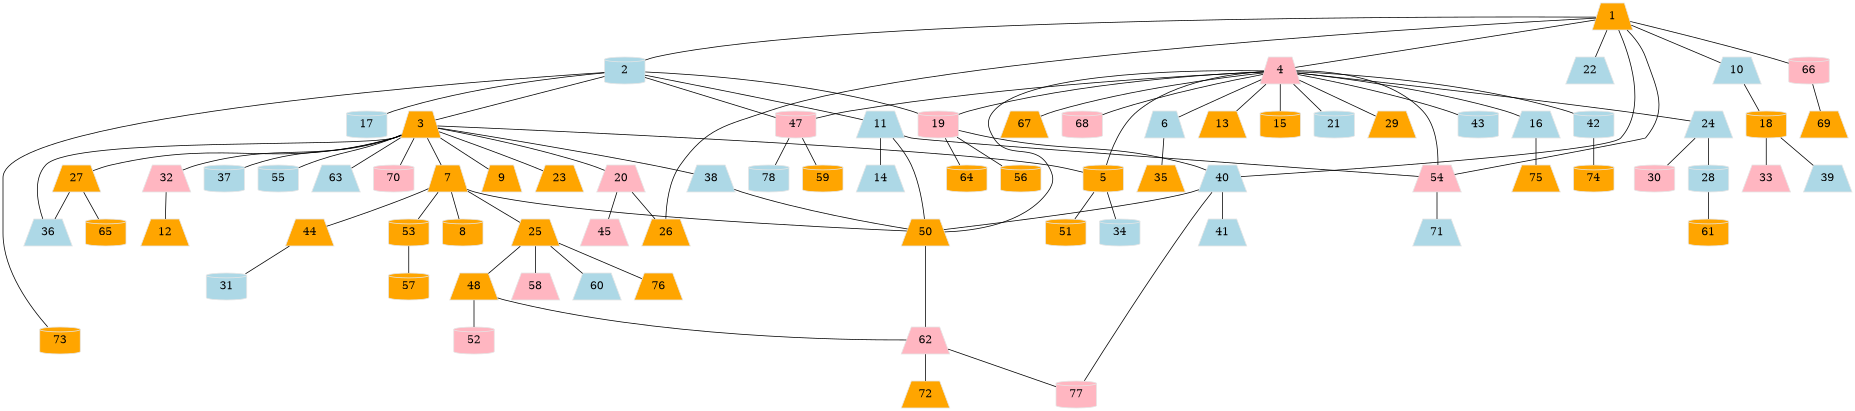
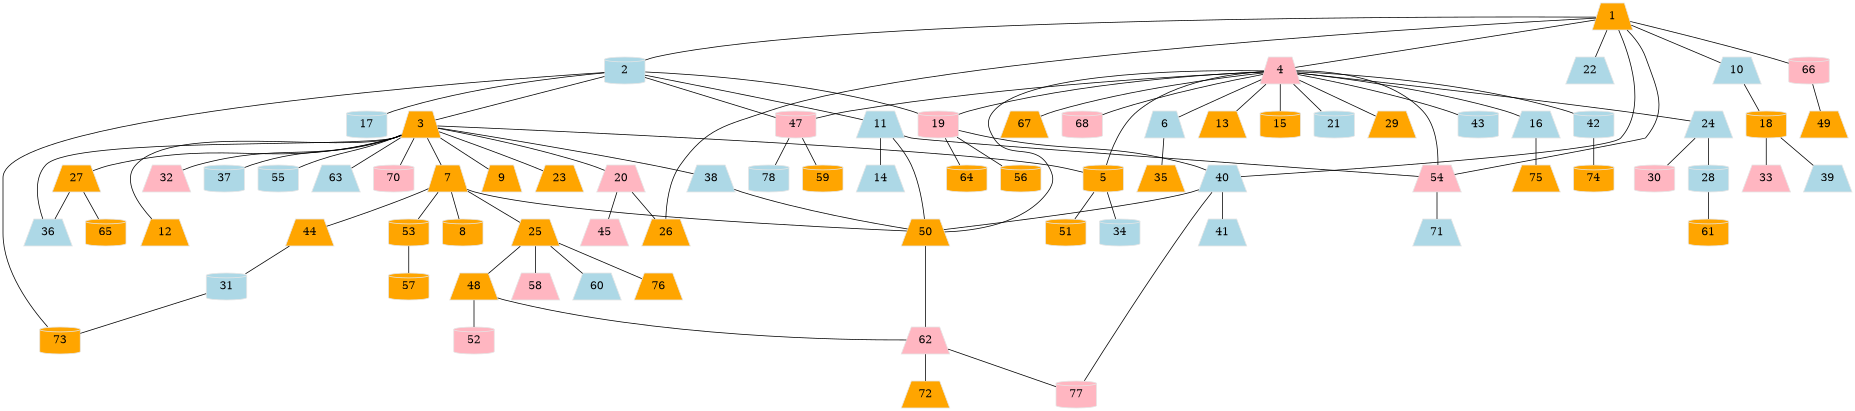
(1824, 124) -> (1824, 124)
(166, 206) -> (236, 142)
none -> (143, 314)
